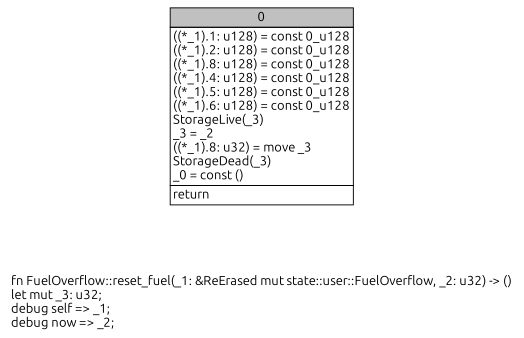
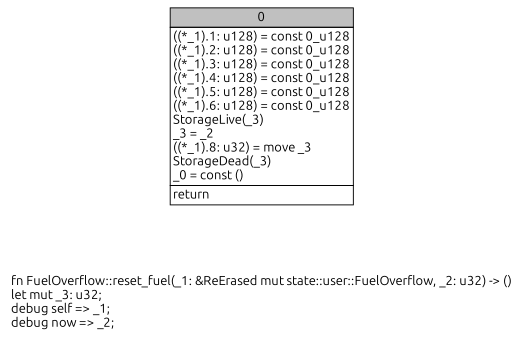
(262, 64) -> (262, 64)
